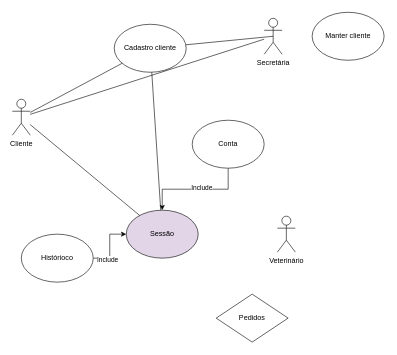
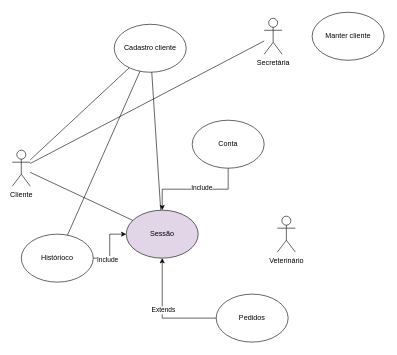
(228, 41) -> (104, 153)
(21, 117) -> (21, 168)
none -> (162, 313)
(252, 318) -> (252, 318)
